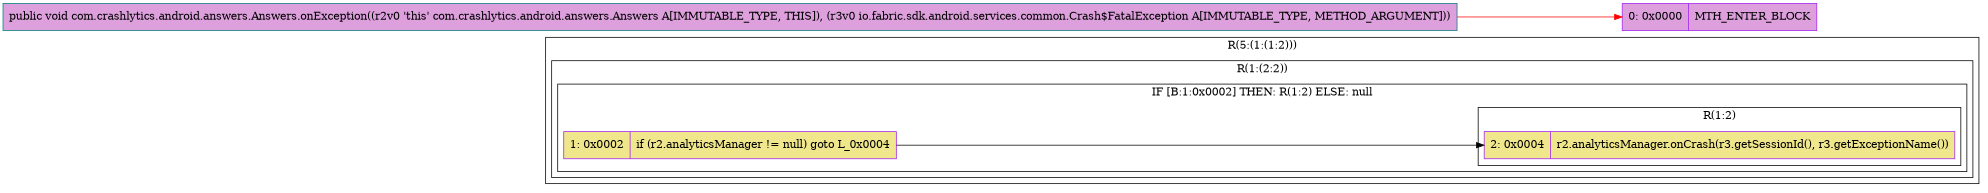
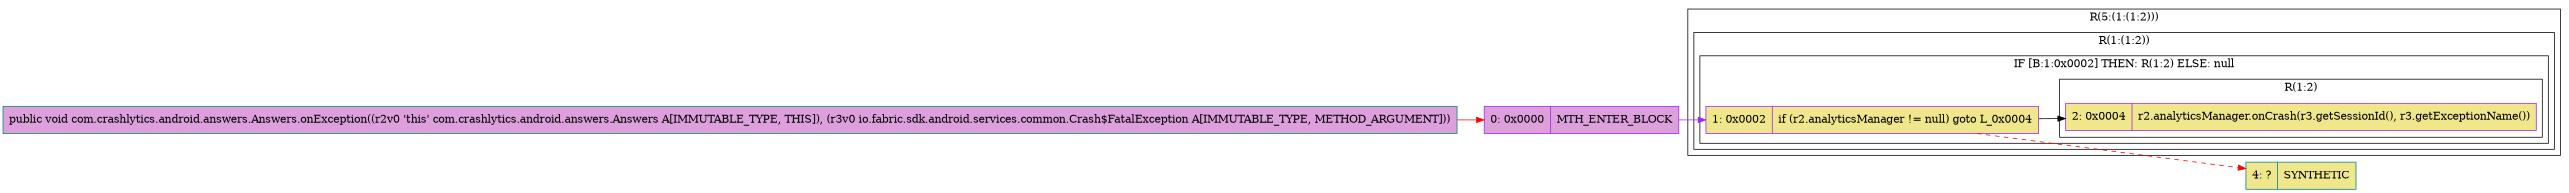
(1262, 69) -> (2124, 41)
none -> (1689, 120)
none -> (2301, 176)
